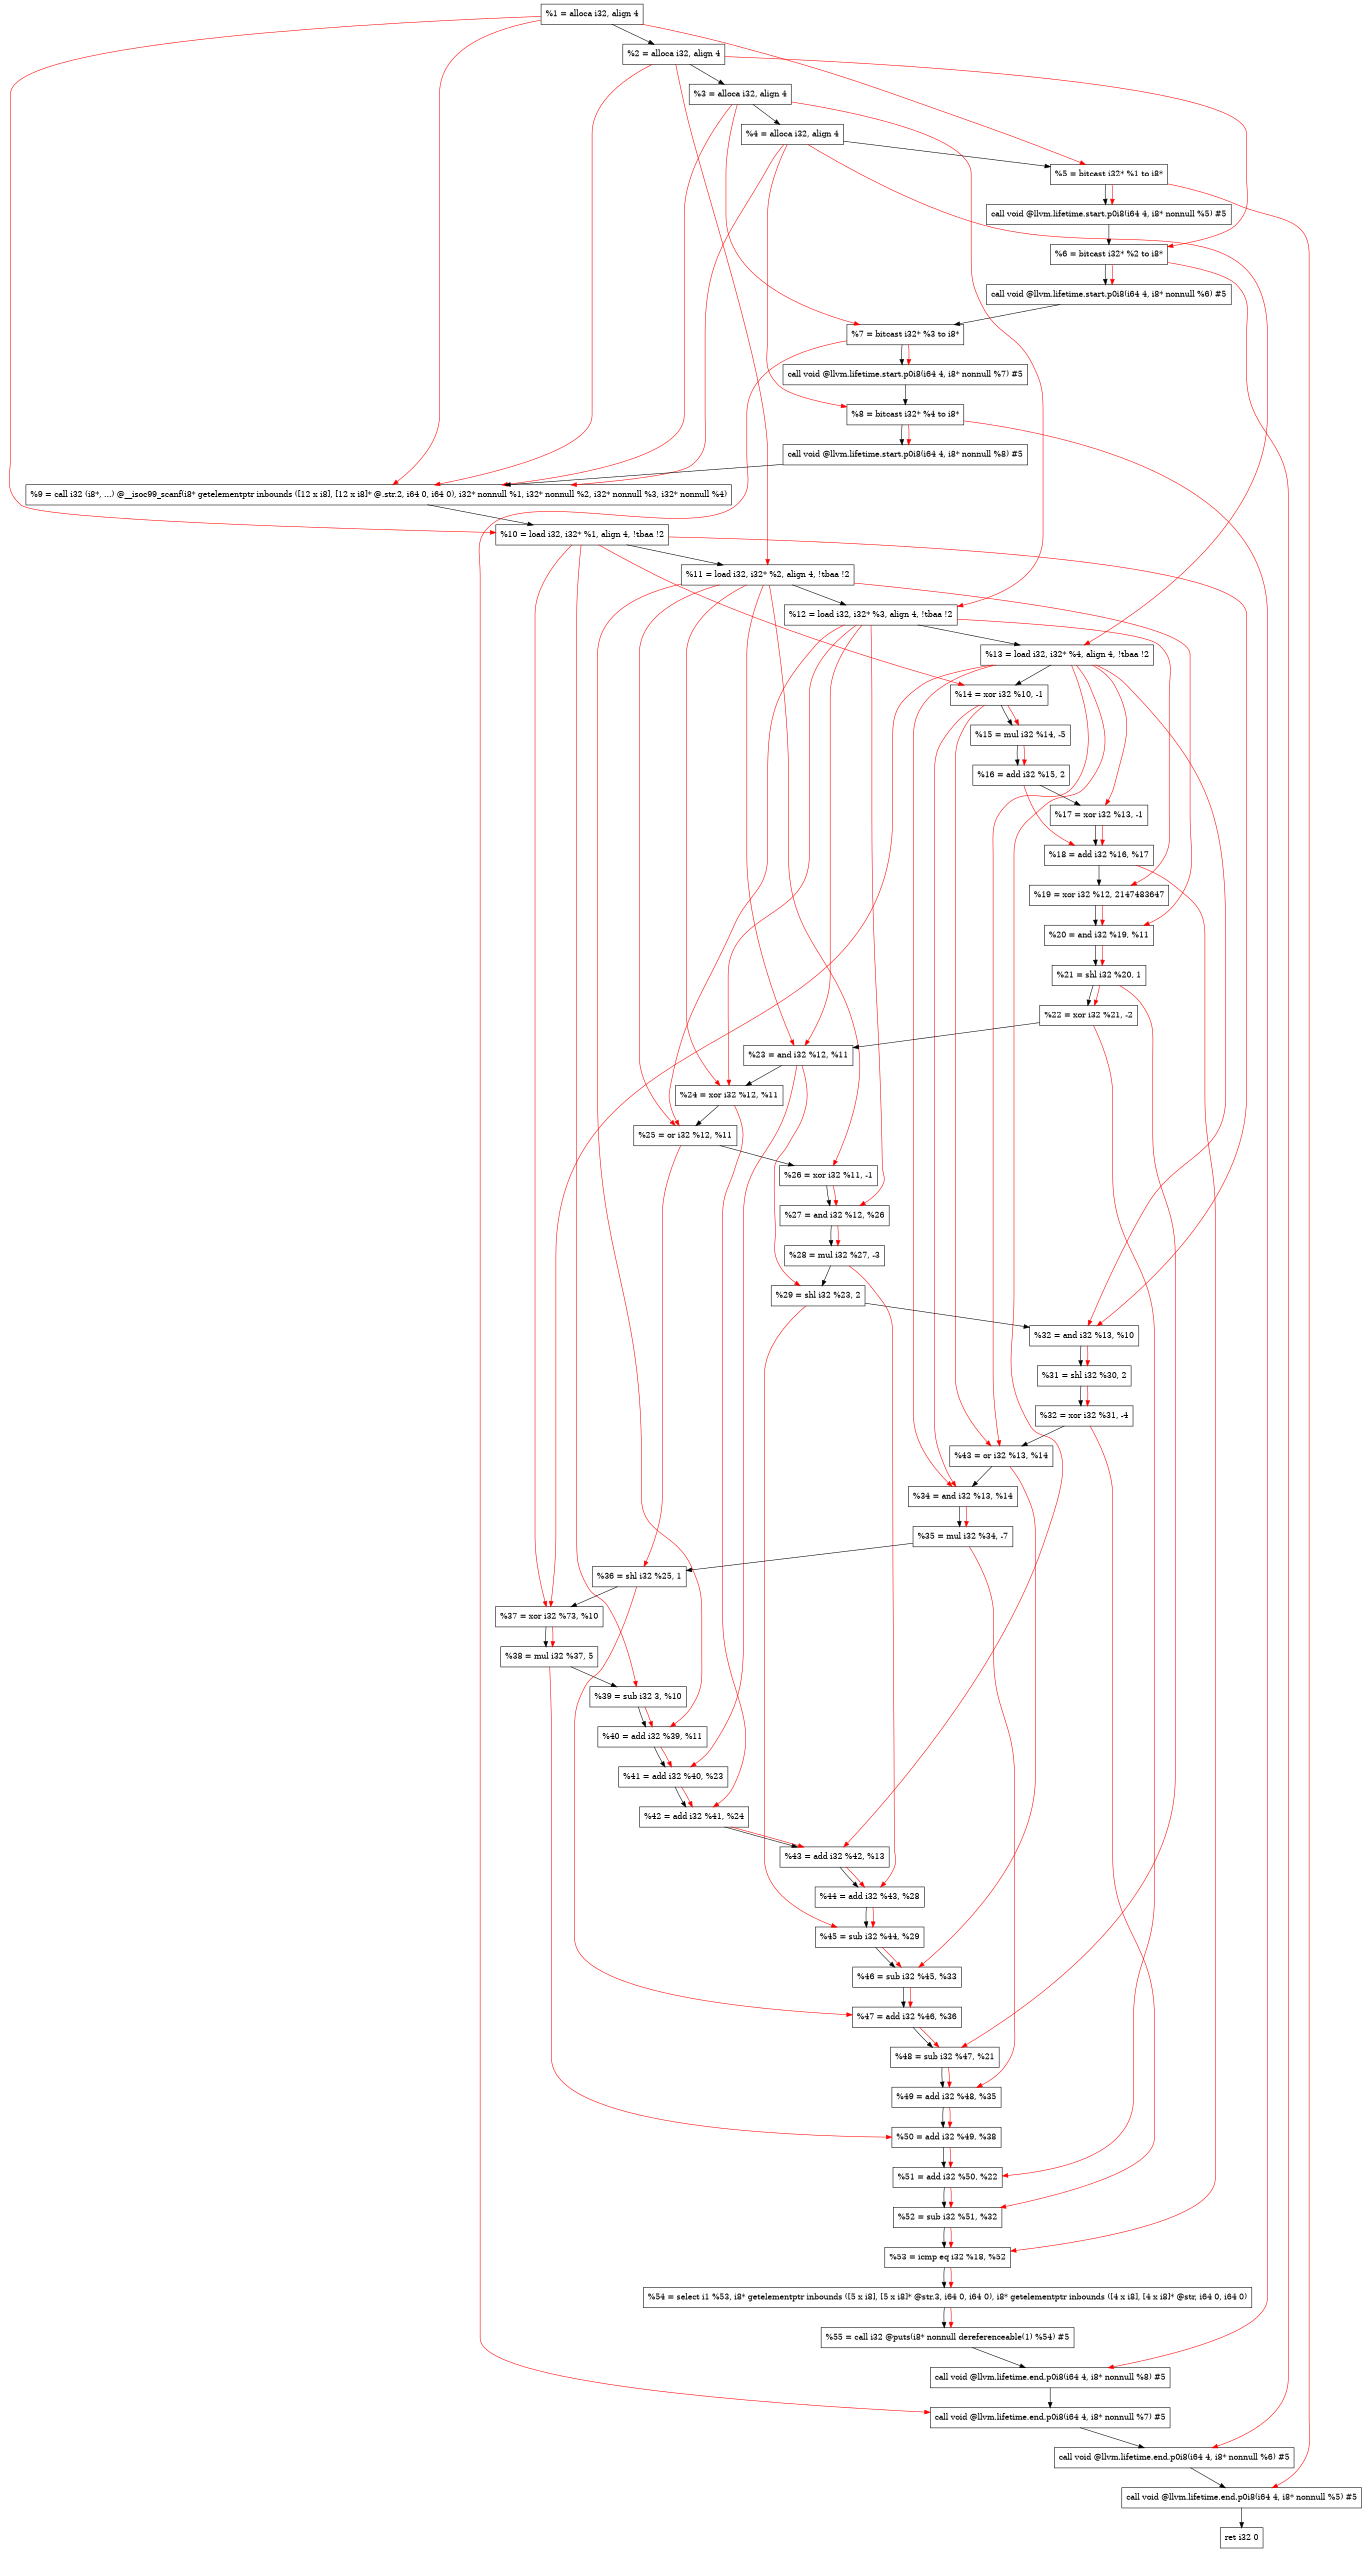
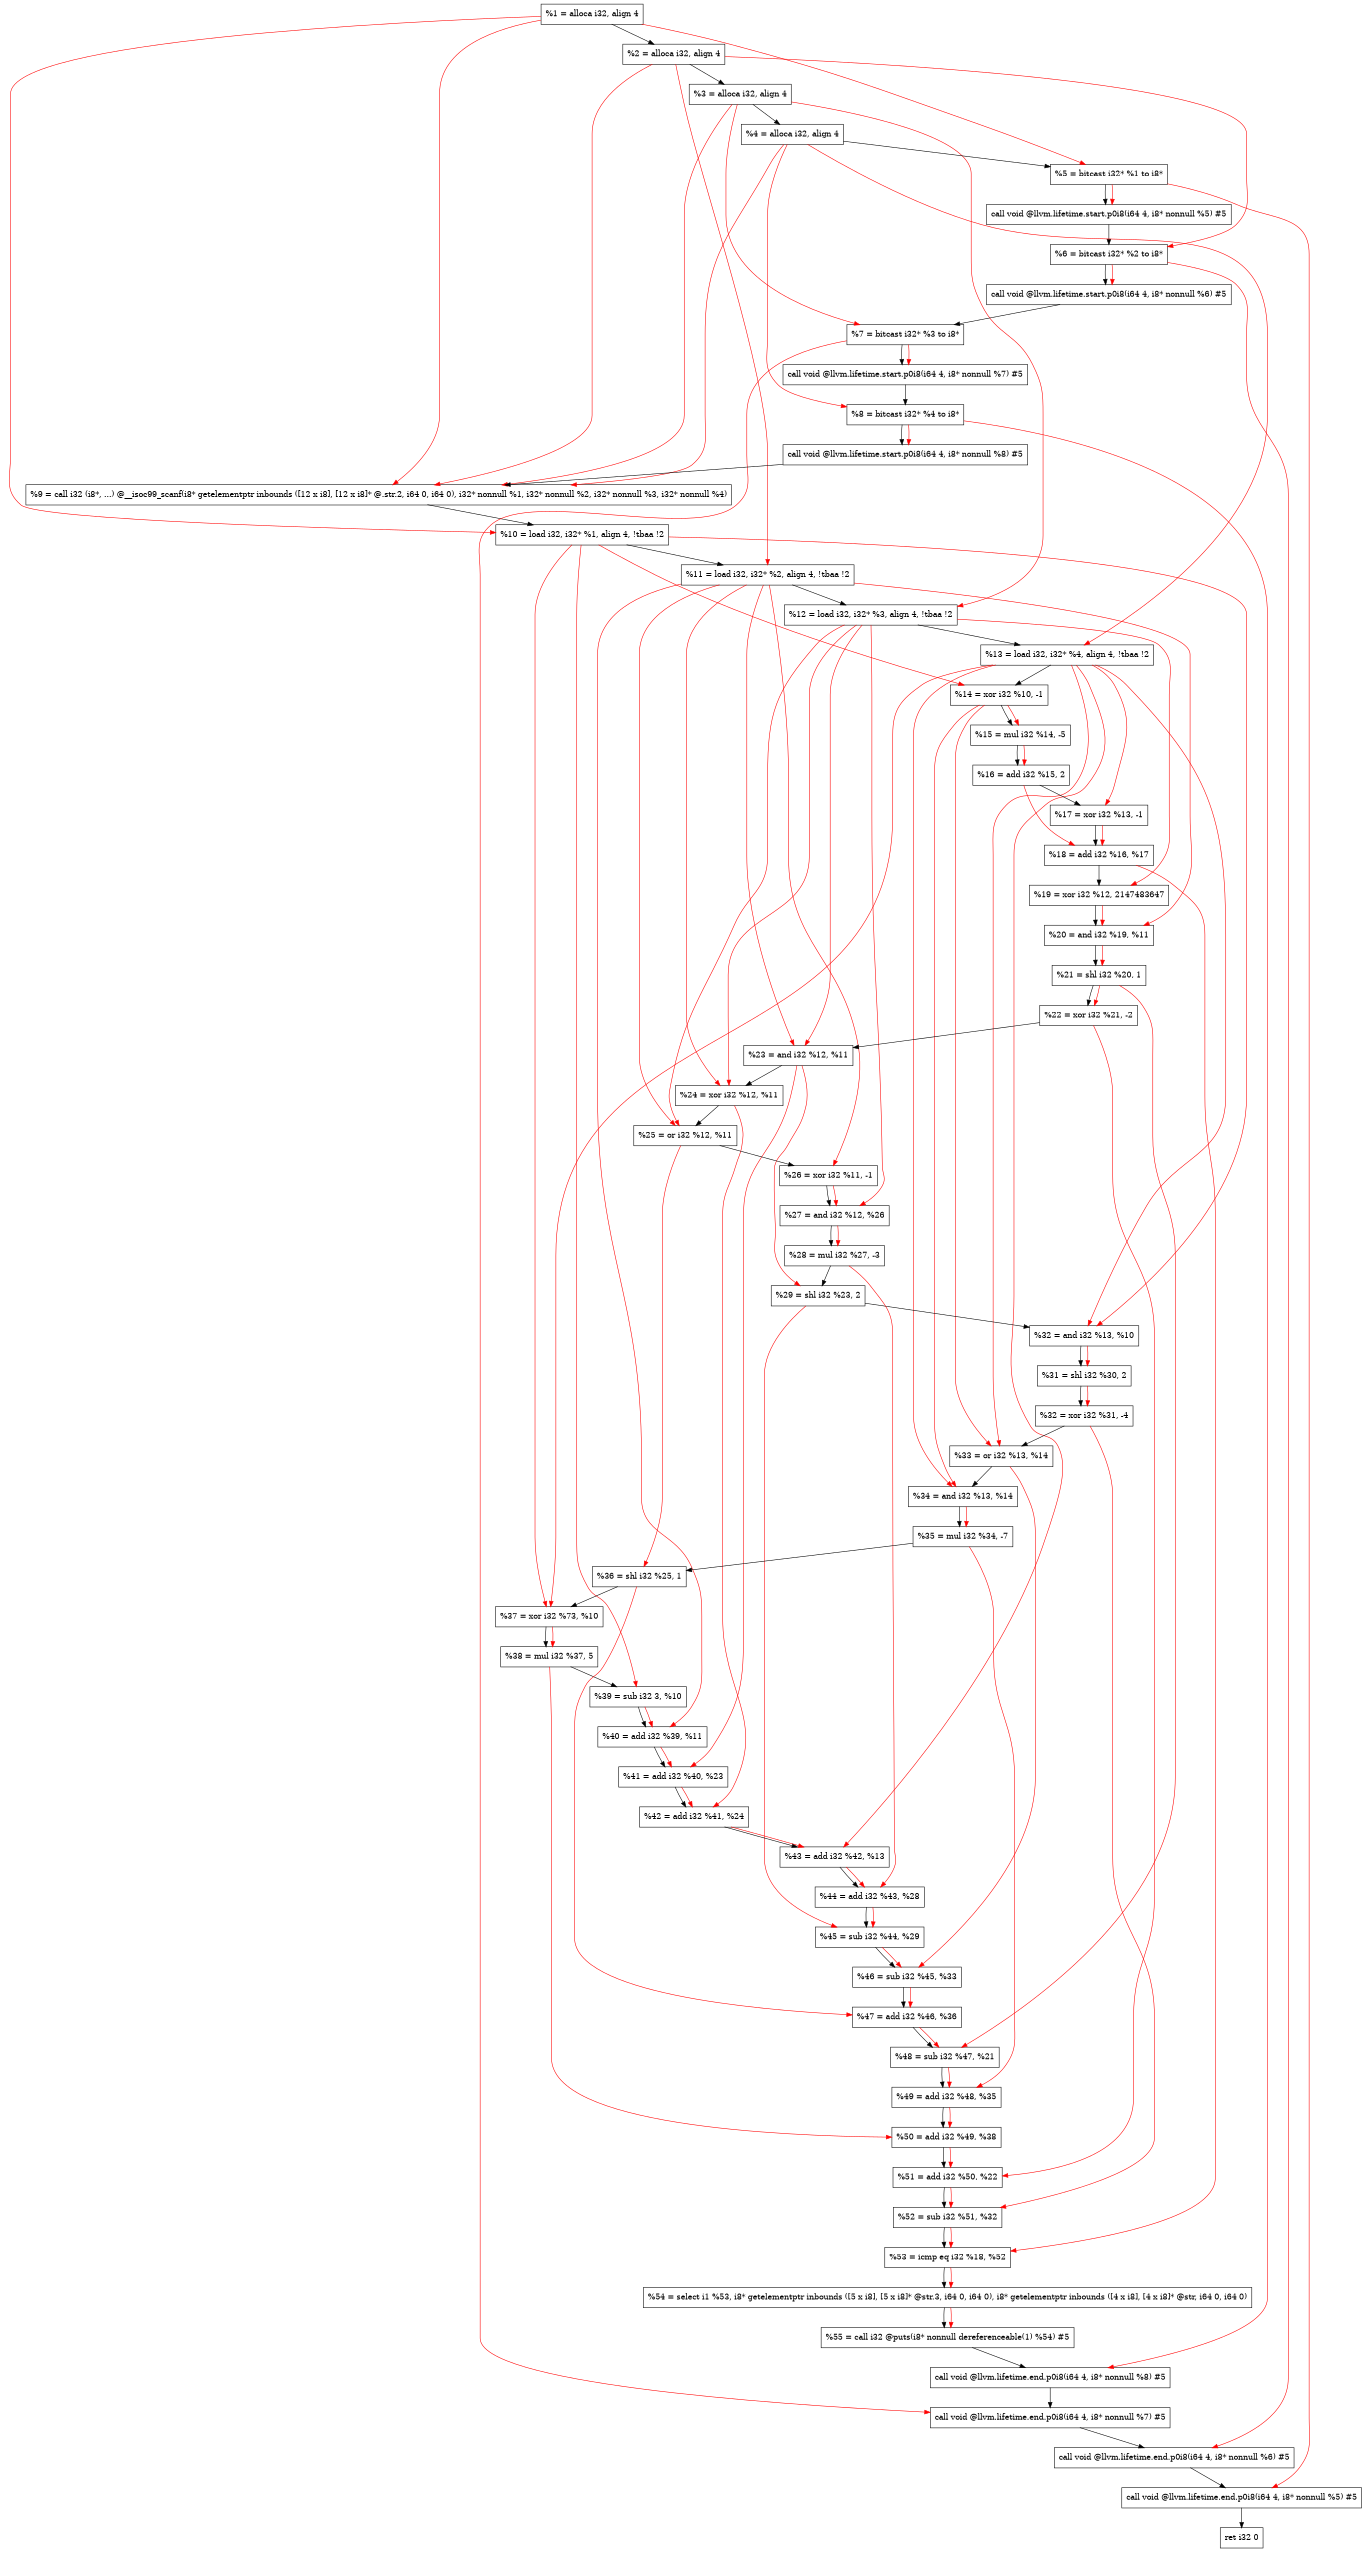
(1001, 1456) -> (1001, 1456)
